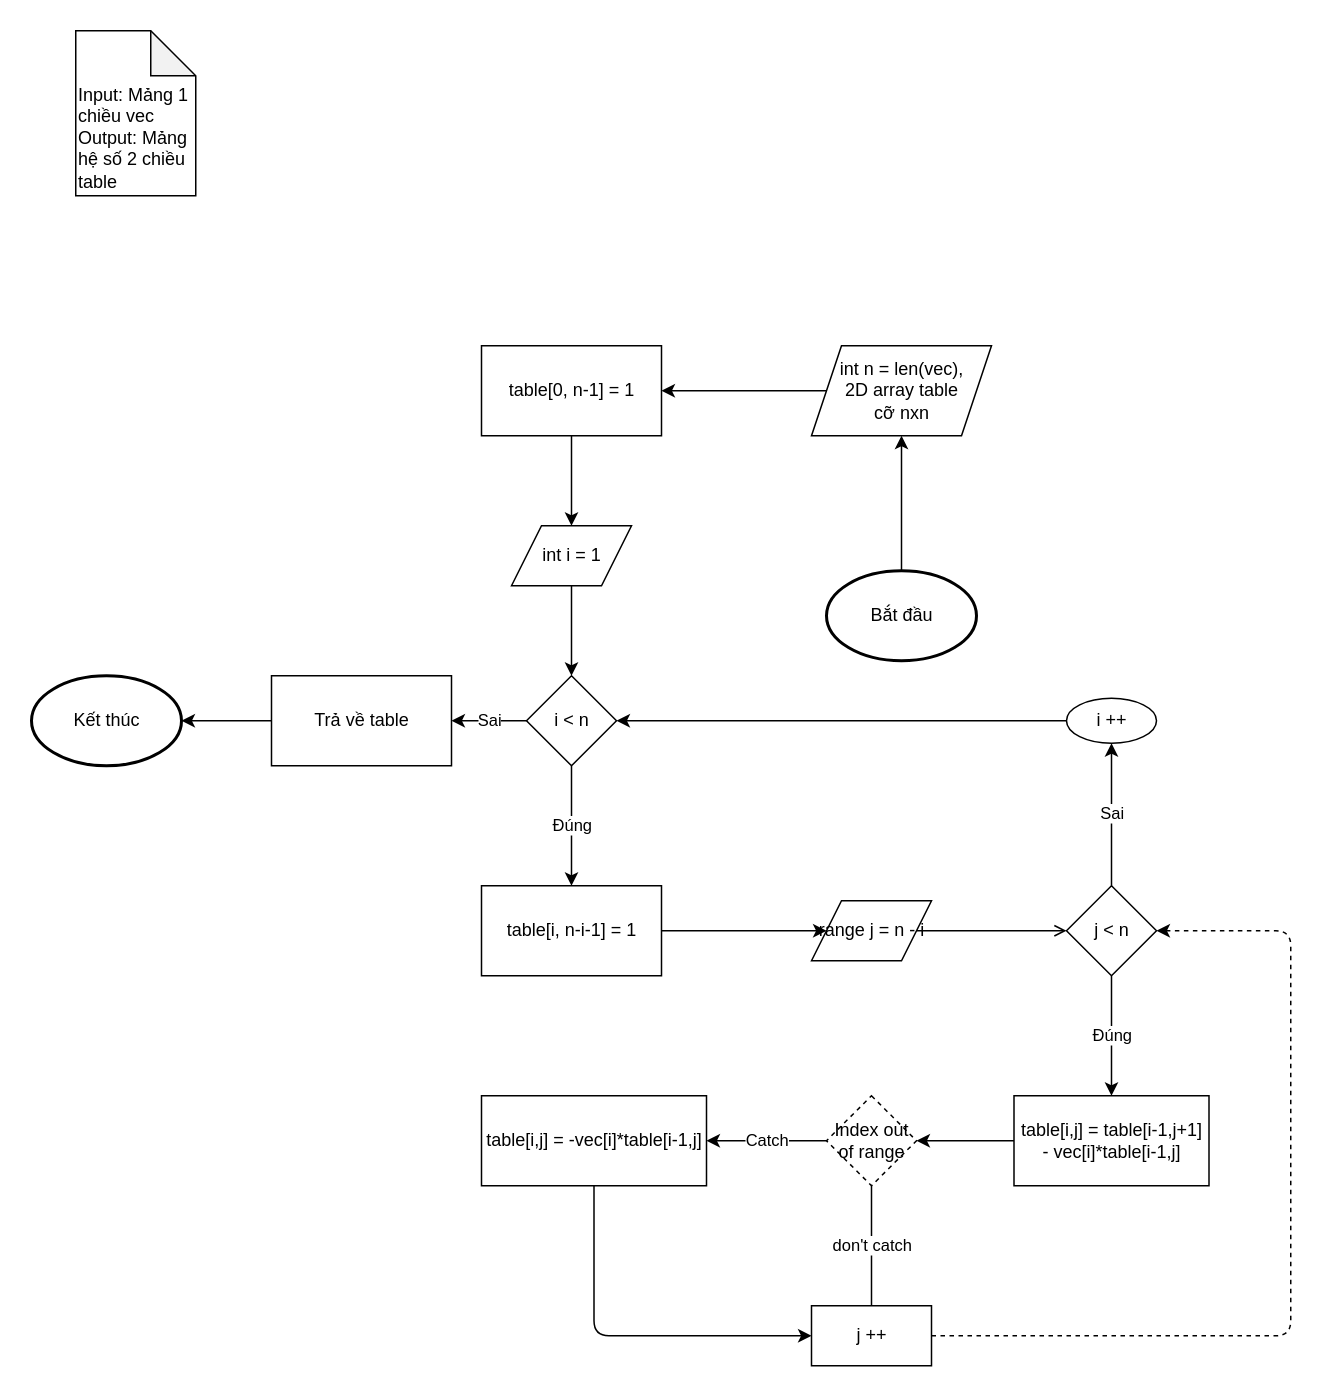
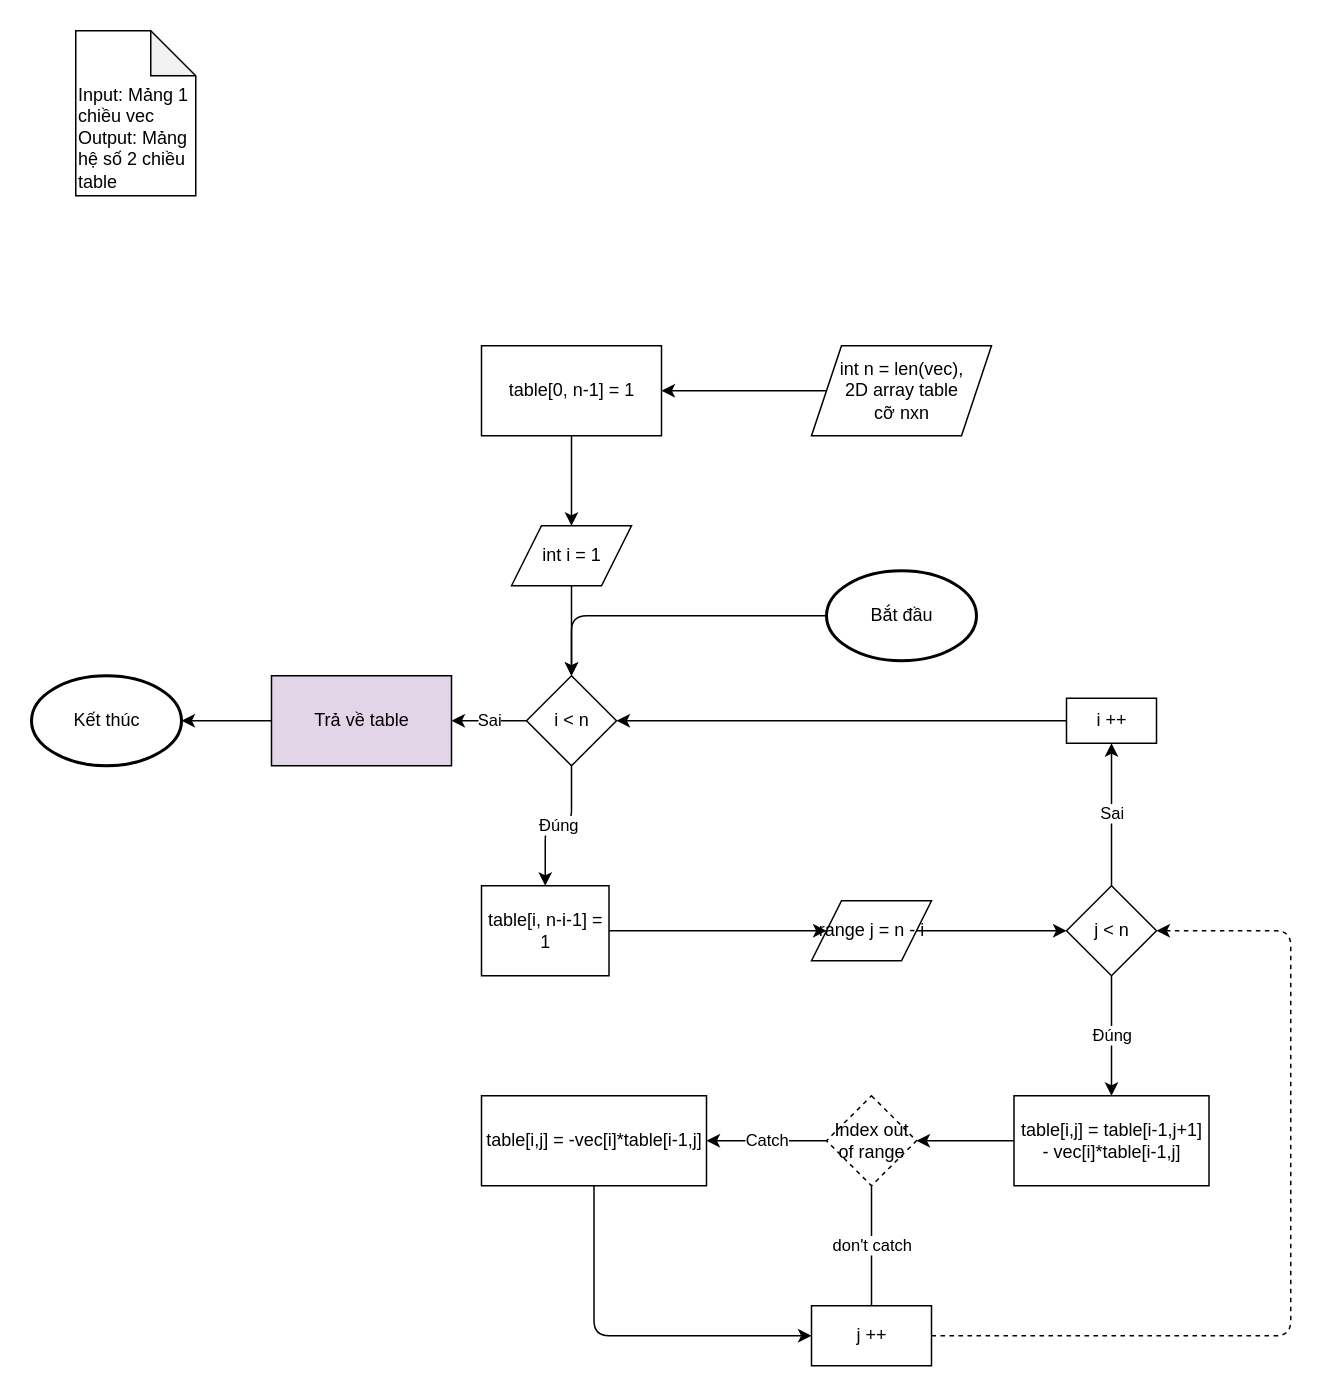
(902, 508) -> (701, 616)
(362, 721) -> (362, 721)
(1112, 721) -> (1112, 721)
(572, 931) -> (545, 931)
(1057, 931) -> (1055, 931)
